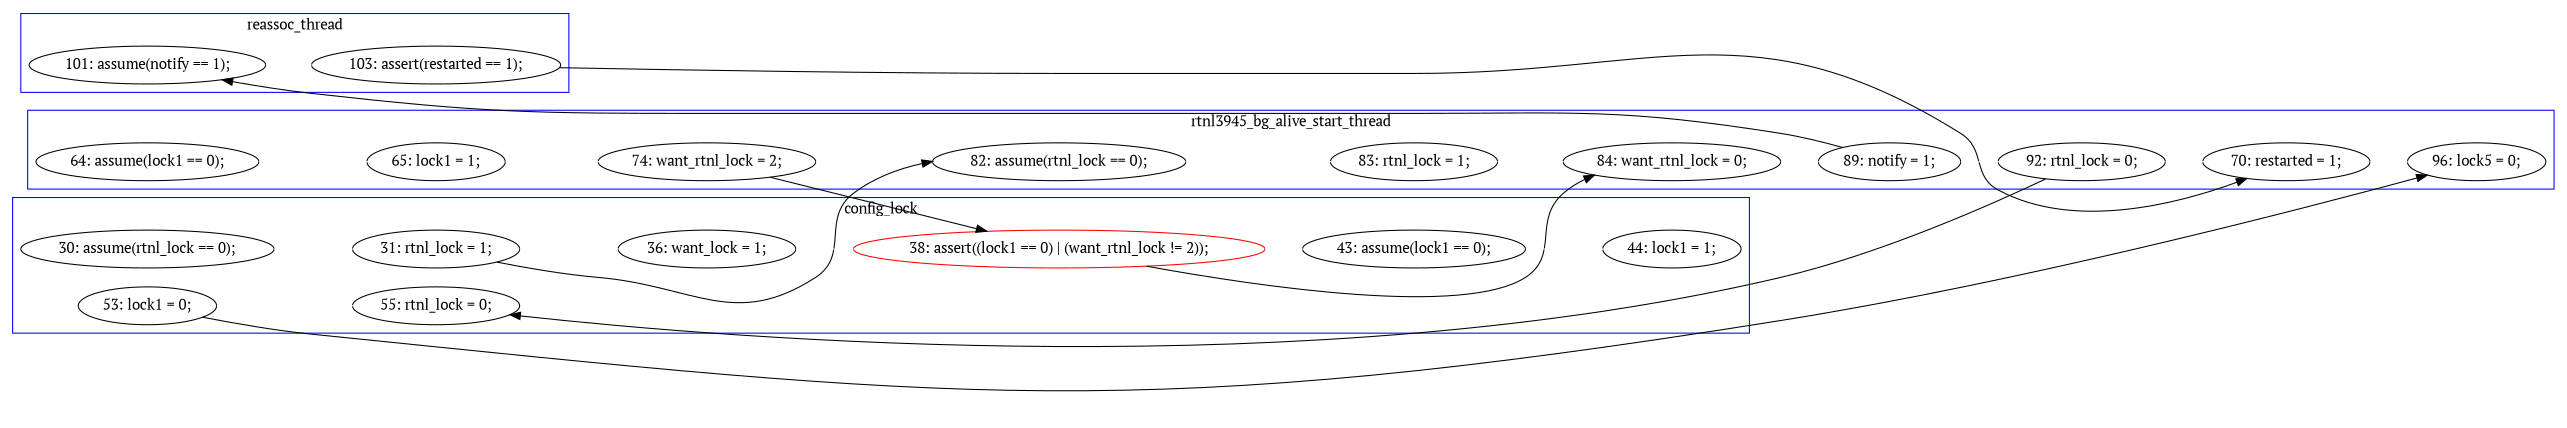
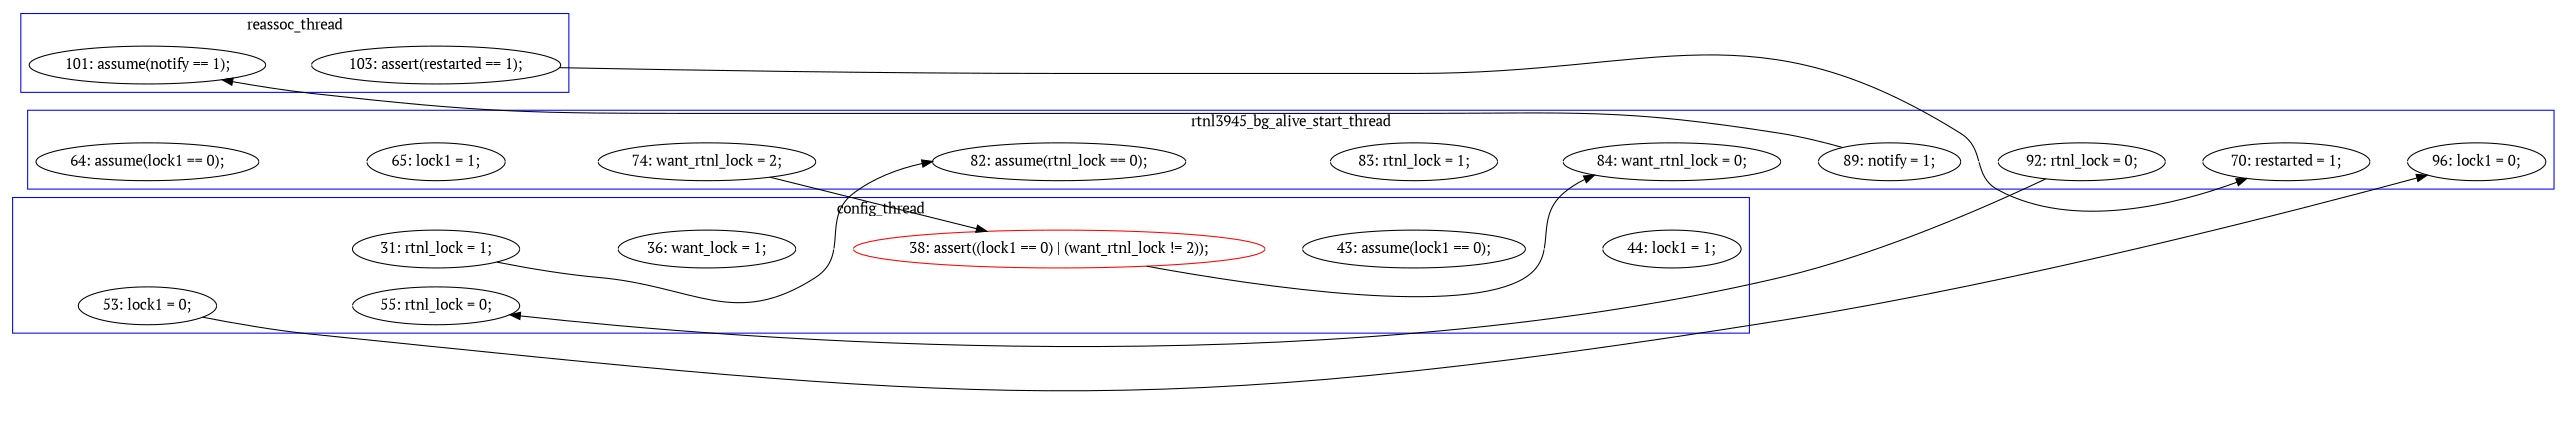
(2477, 162) -> (2477, 162)
(881, 210) -> (881, 210)
(147, 249) -> none
